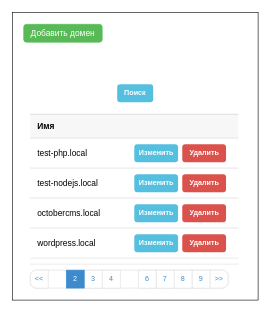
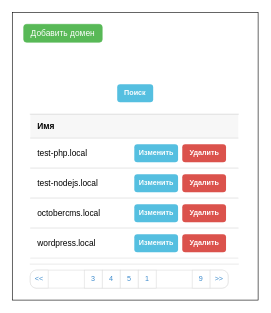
(75, 279) -> none
none -> (129, 279)
(147, 279) -> (147, 279)
(165, 279) -> none
(183, 279) -> none
